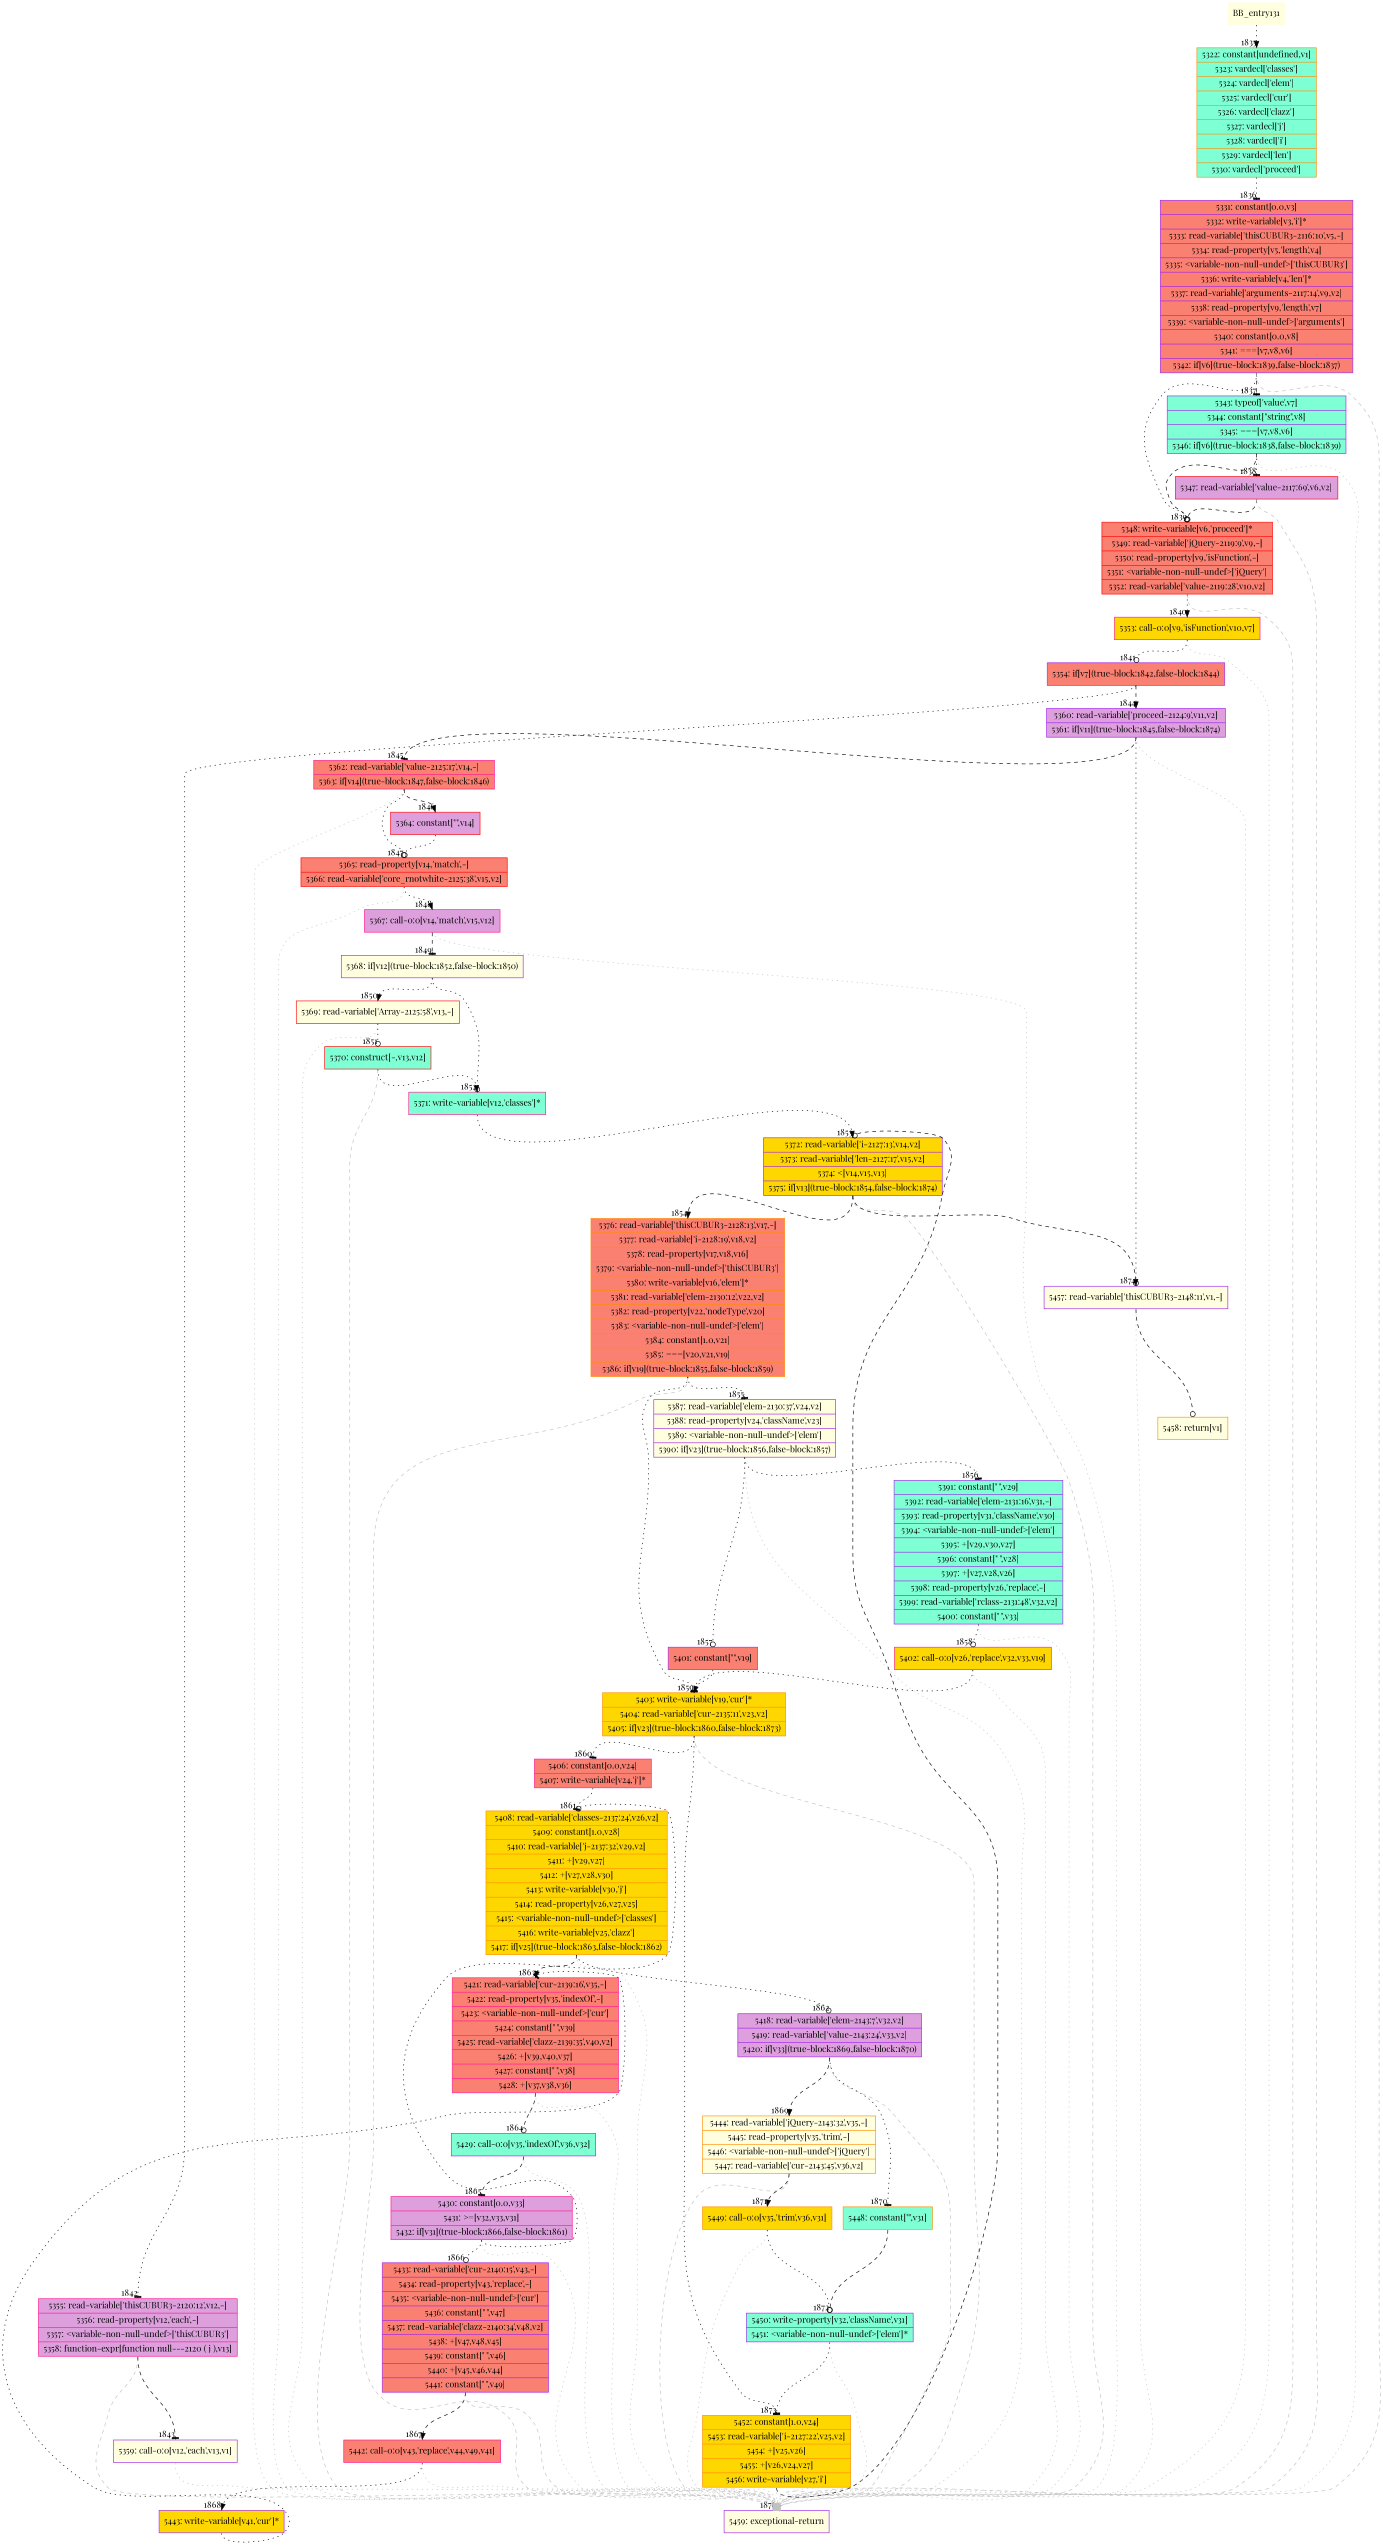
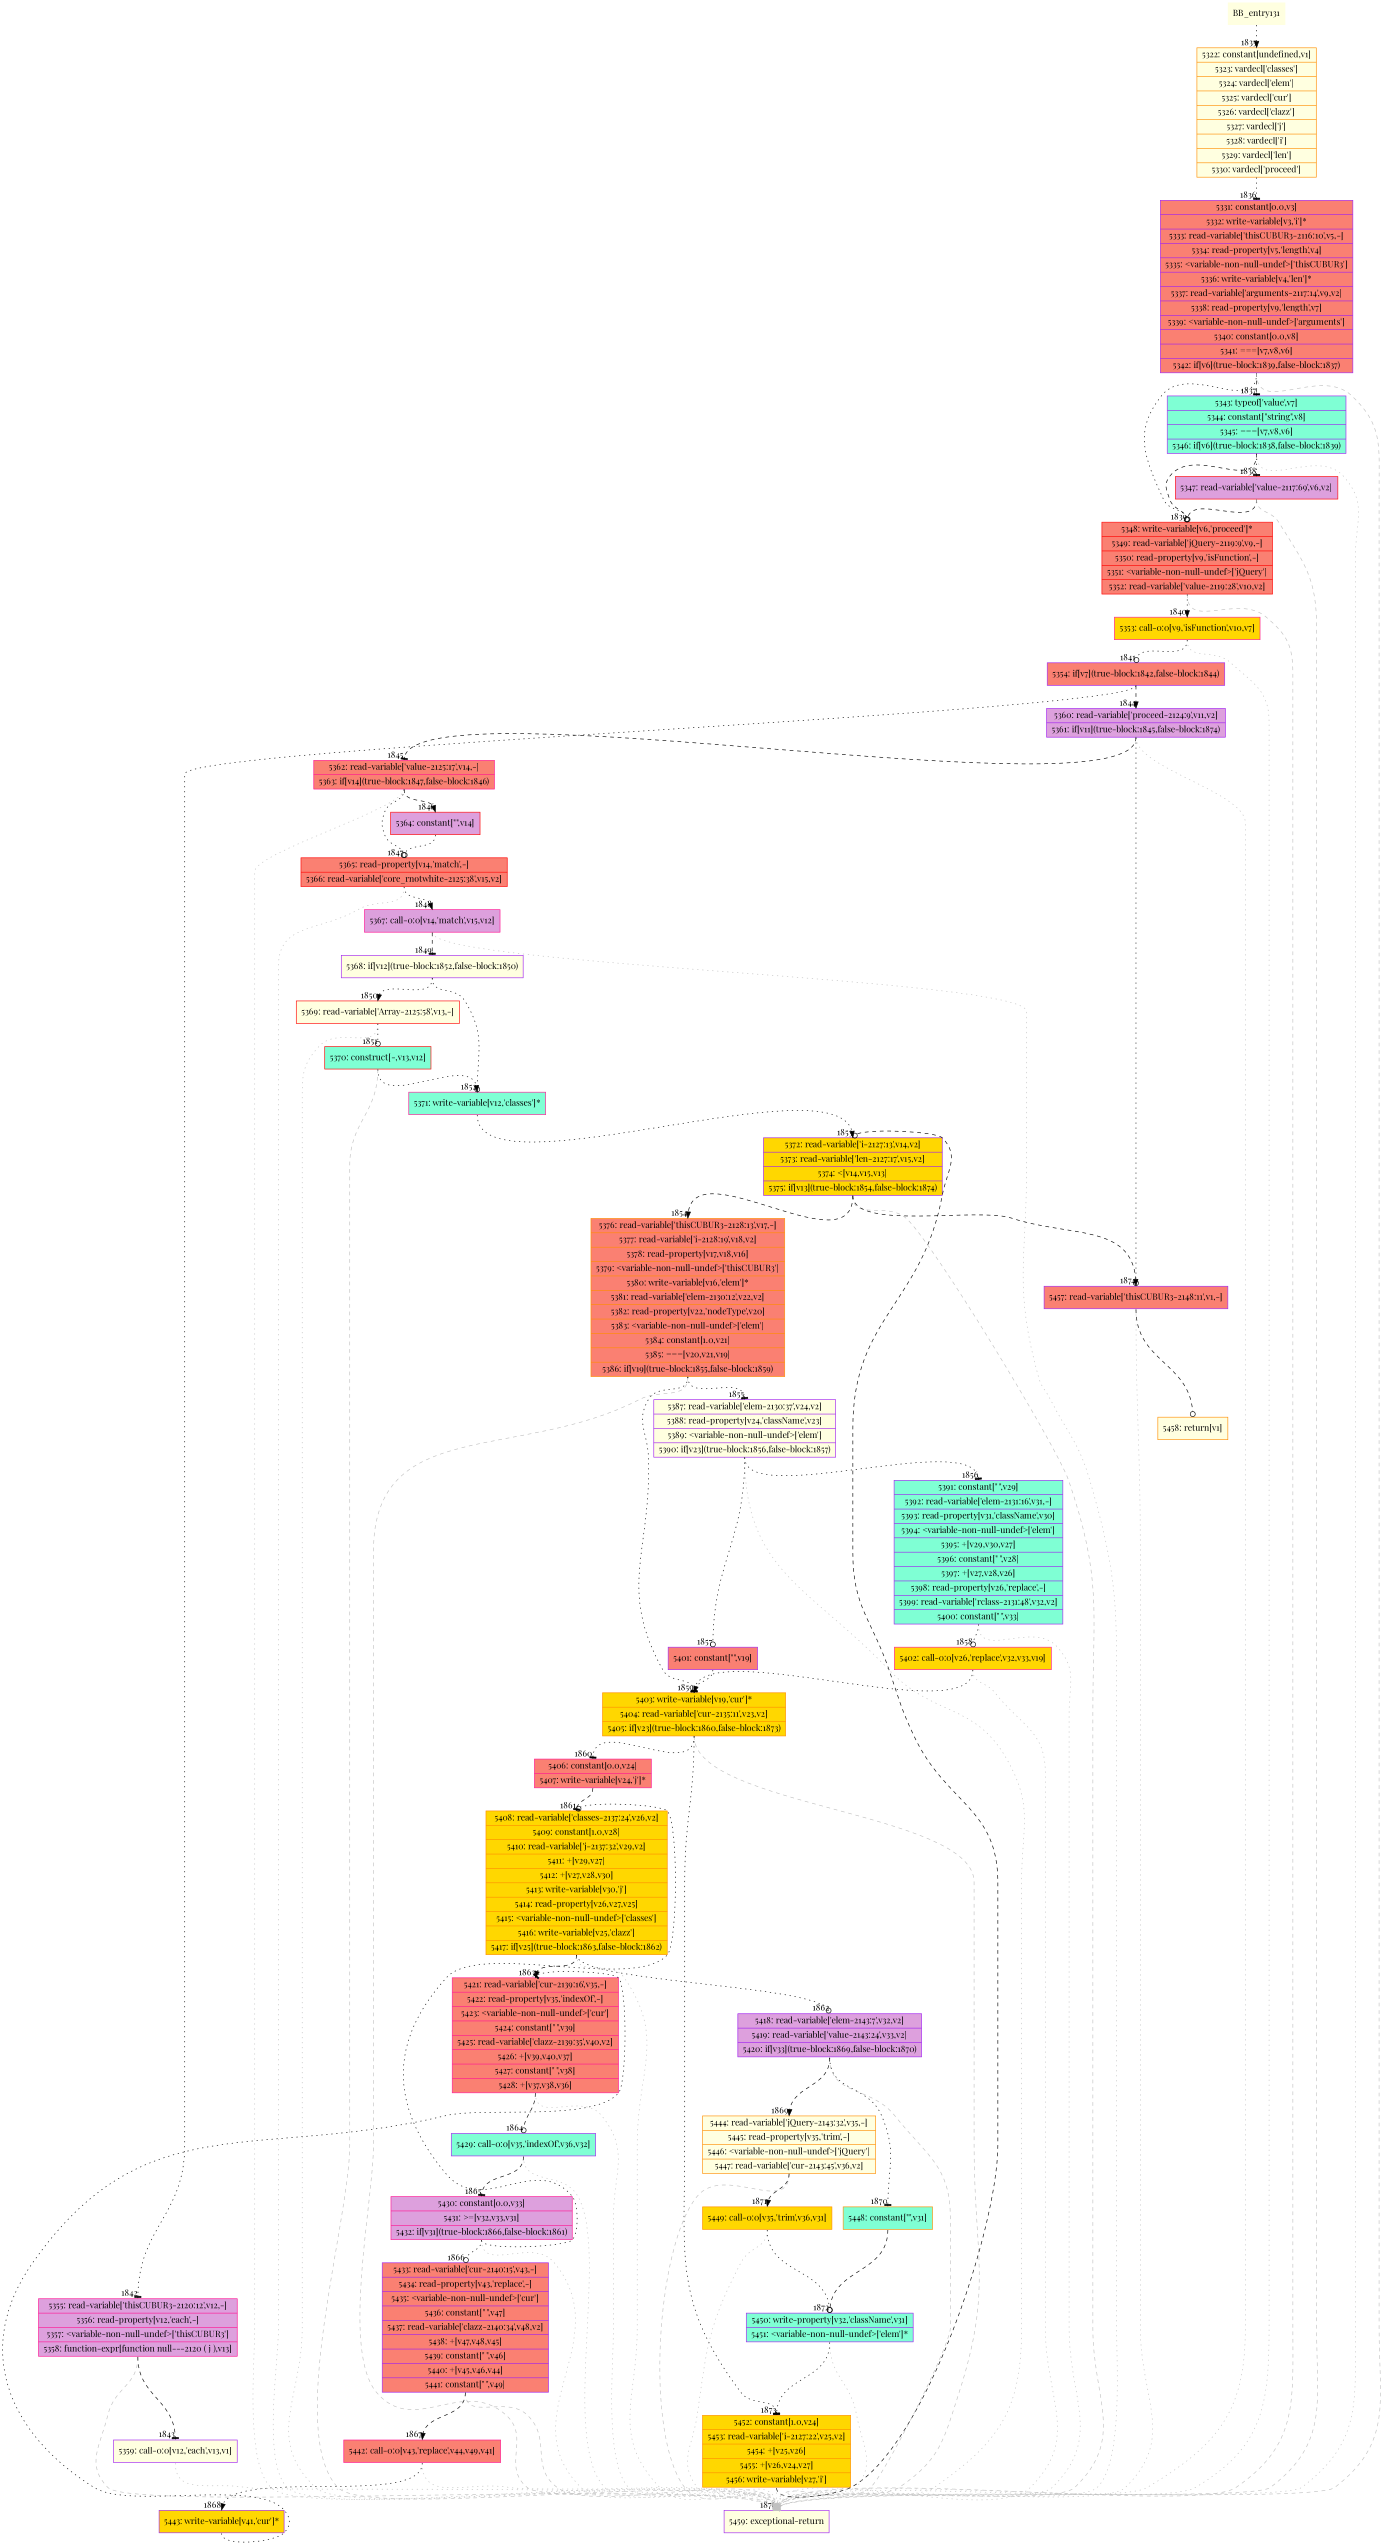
(1257, 112) -> (1257, 112)
(1136, 1298) -> (1136, 1298)
(586, 1799) -> (586, 1799)
